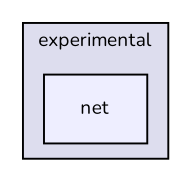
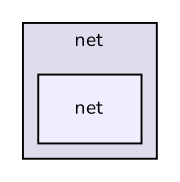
(96, 41) -> (90, 41)
